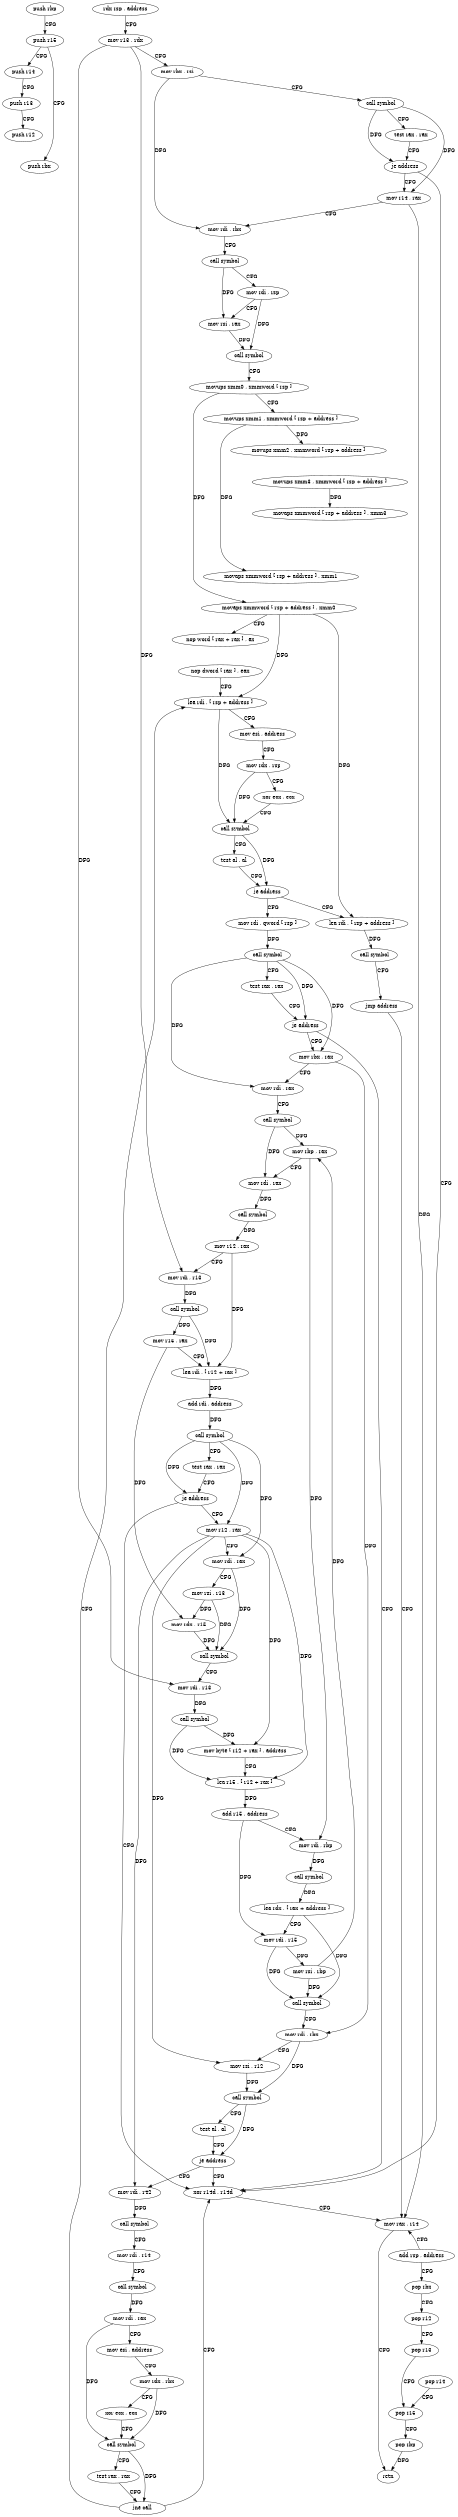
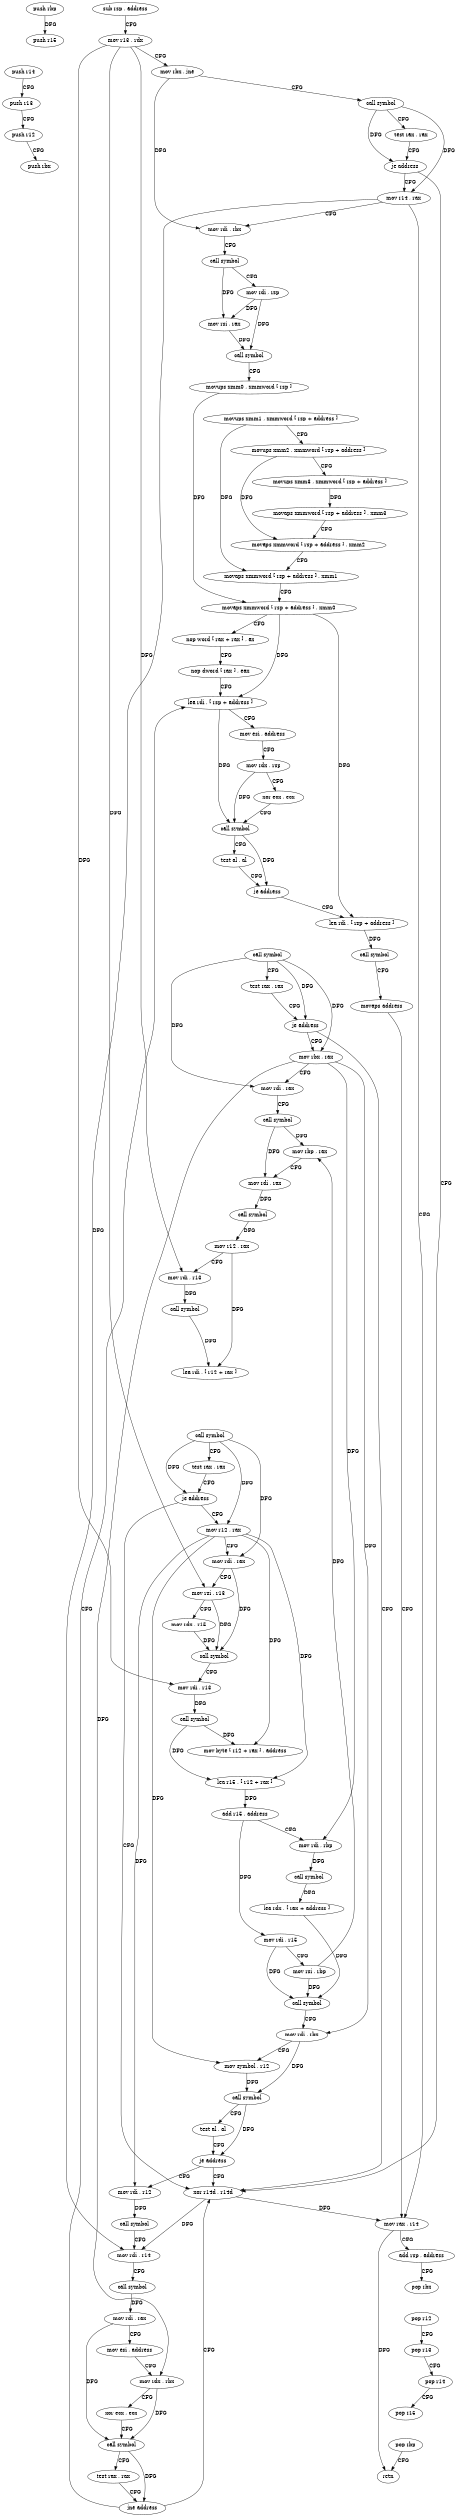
(125, 9) -> (125, 9)
(51, 25) -> (51, 25)
(35, 55) -> none
(177, 72) -> (177, 72)
(53, 102) -> (31, 149)
(252, 309) -> (252, 309)
(264, 402) -> none
(302, 435) -> (302, 435)
none -> (318, 465)
none -> (308, 545)
none -> (280, 591)
none -> (220, 654)
none -> (110, 823)
(268, 924) -> none
(382, 1006) -> (382, 1006)
none -> (97, 1137)
(425, 1215) -> (425, 1215)
(170, 1341) -> none
(210, 1404) -> none
(310, 1498) -> (347, 1450)
(206, 1609) -> (206, 1609)
none -> (97, 1710)
(245, 1765) -> none
(290, 1923) -> none
(303, 1956) -> (303, 1956)
(247, 2067) -> (247, 2067)
(135, 2193) -> (135, 2193)
(325, 2209) -> (325, 2209)
none -> (175, 2223)
(416, 2241) -> (401, 2240)
(422, 2301) -> none
(384, 2350) -> (384, 2350)
(403, 2378) -> (428, 2364)
(406, 2427) -> none
(403, 2461) -> (403, 2461)
(142, 2508) -> (142, 2508)
